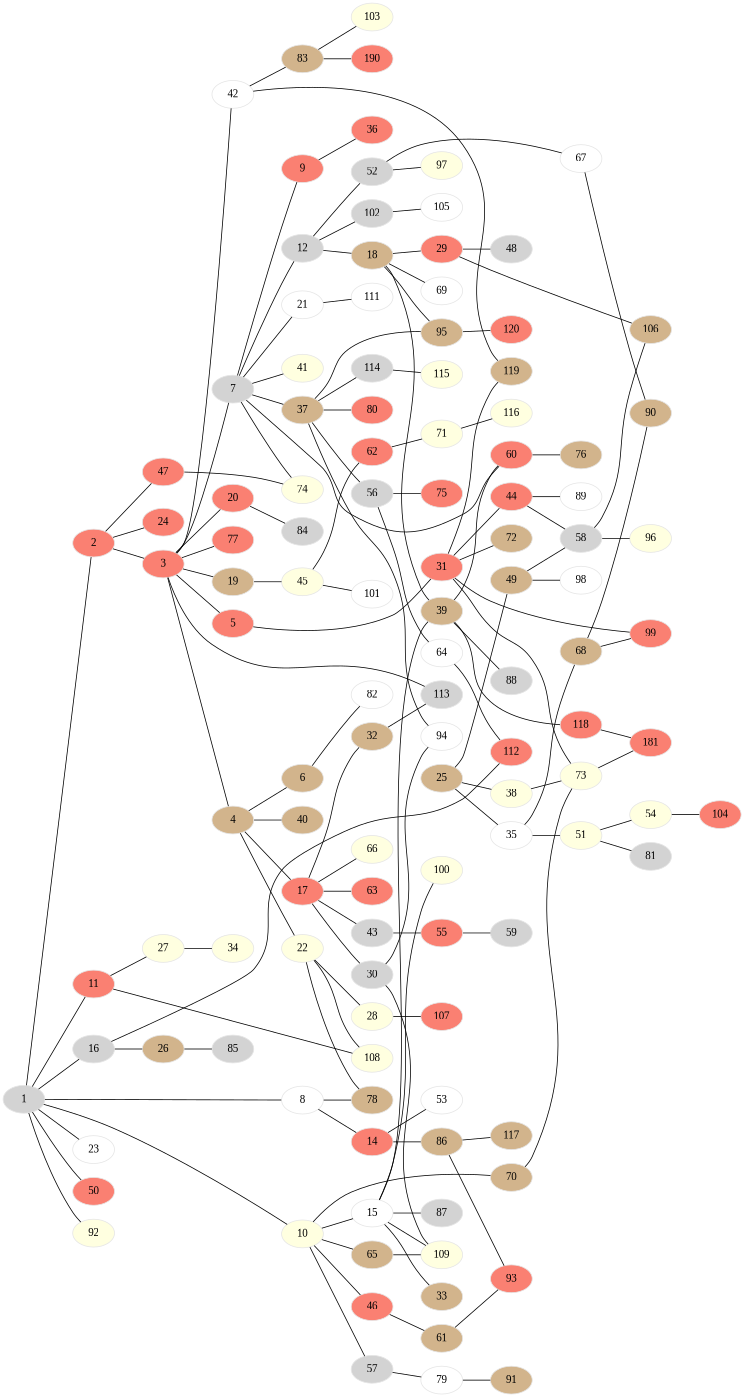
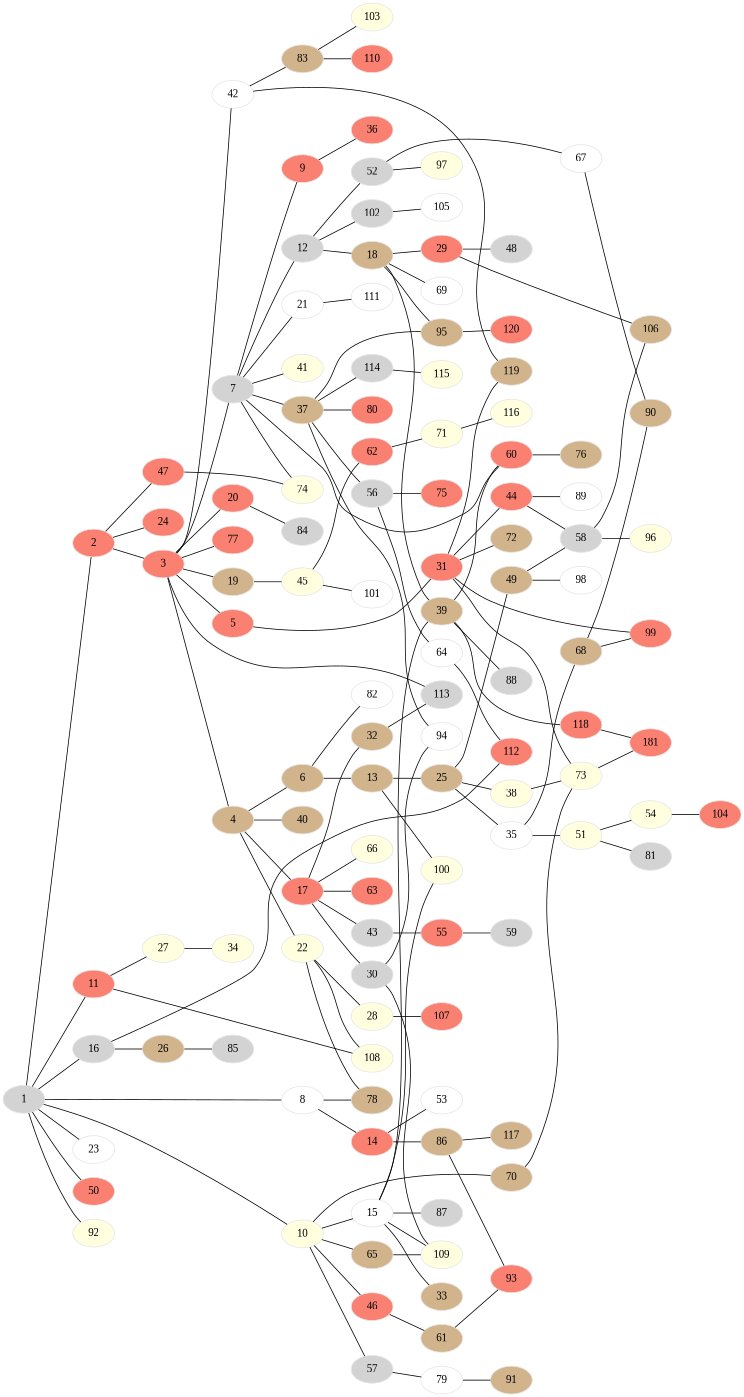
(372, 59) -> (372, 59)
none -> (372, 778)
